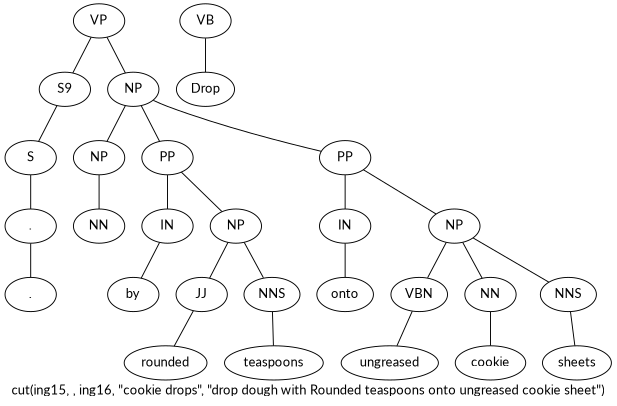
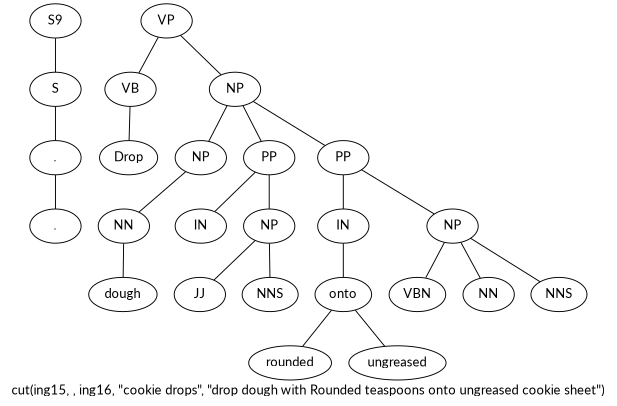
(82, 55) -> (149, 55)
none -> (123, 294)
(133, 294) -> none
(184, 329) -> (317, 328)
(405, 329) -> (370, 328)
(274, 363) -> none
(490, 363) -> none
(577, 363) -> none
